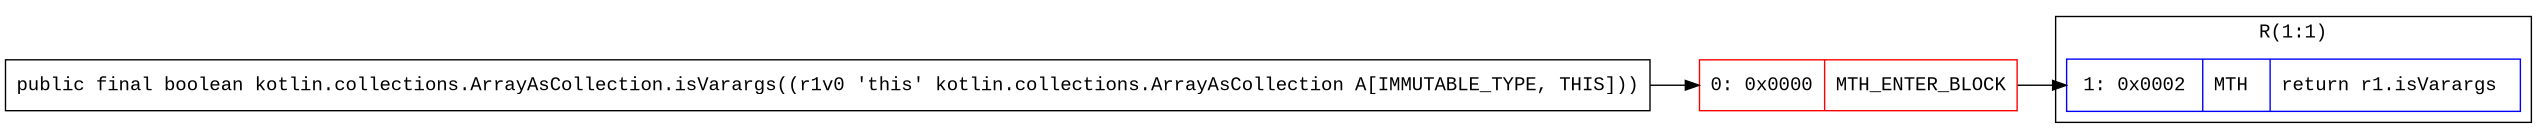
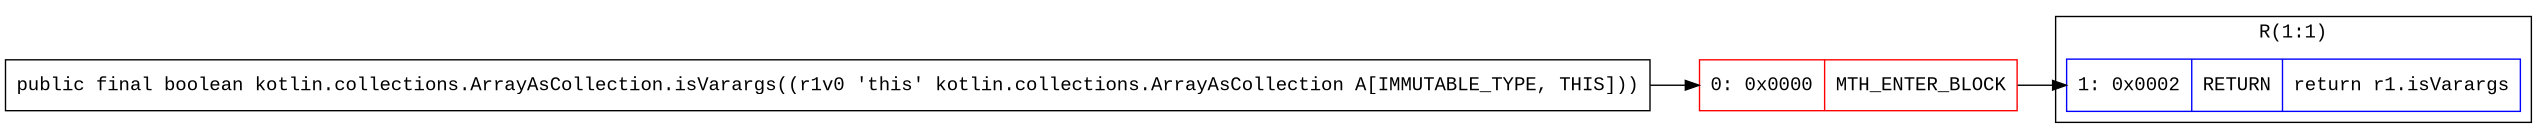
(2231, 85) -> (2237, 85)
